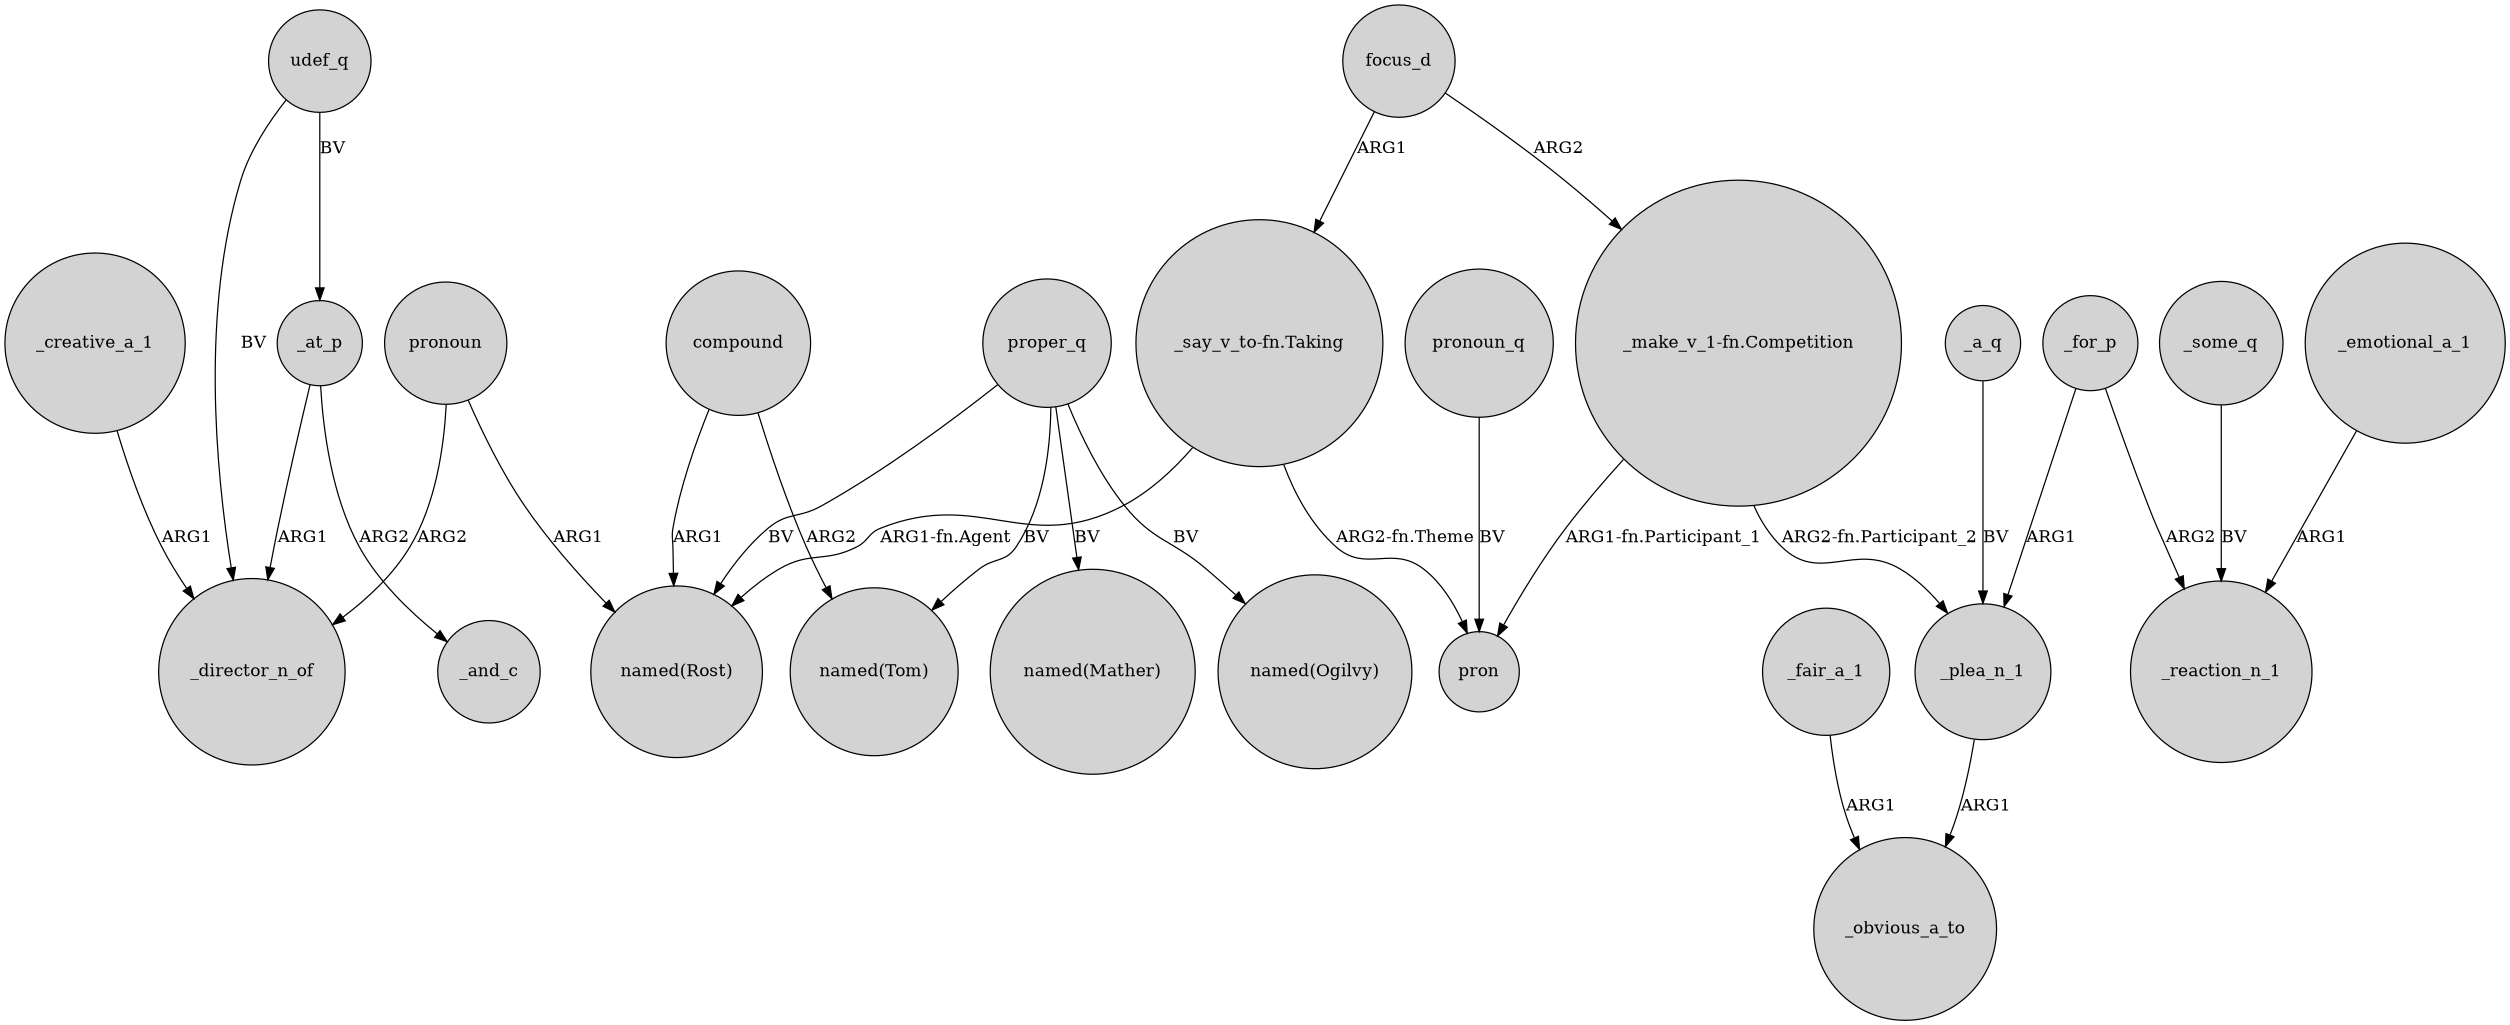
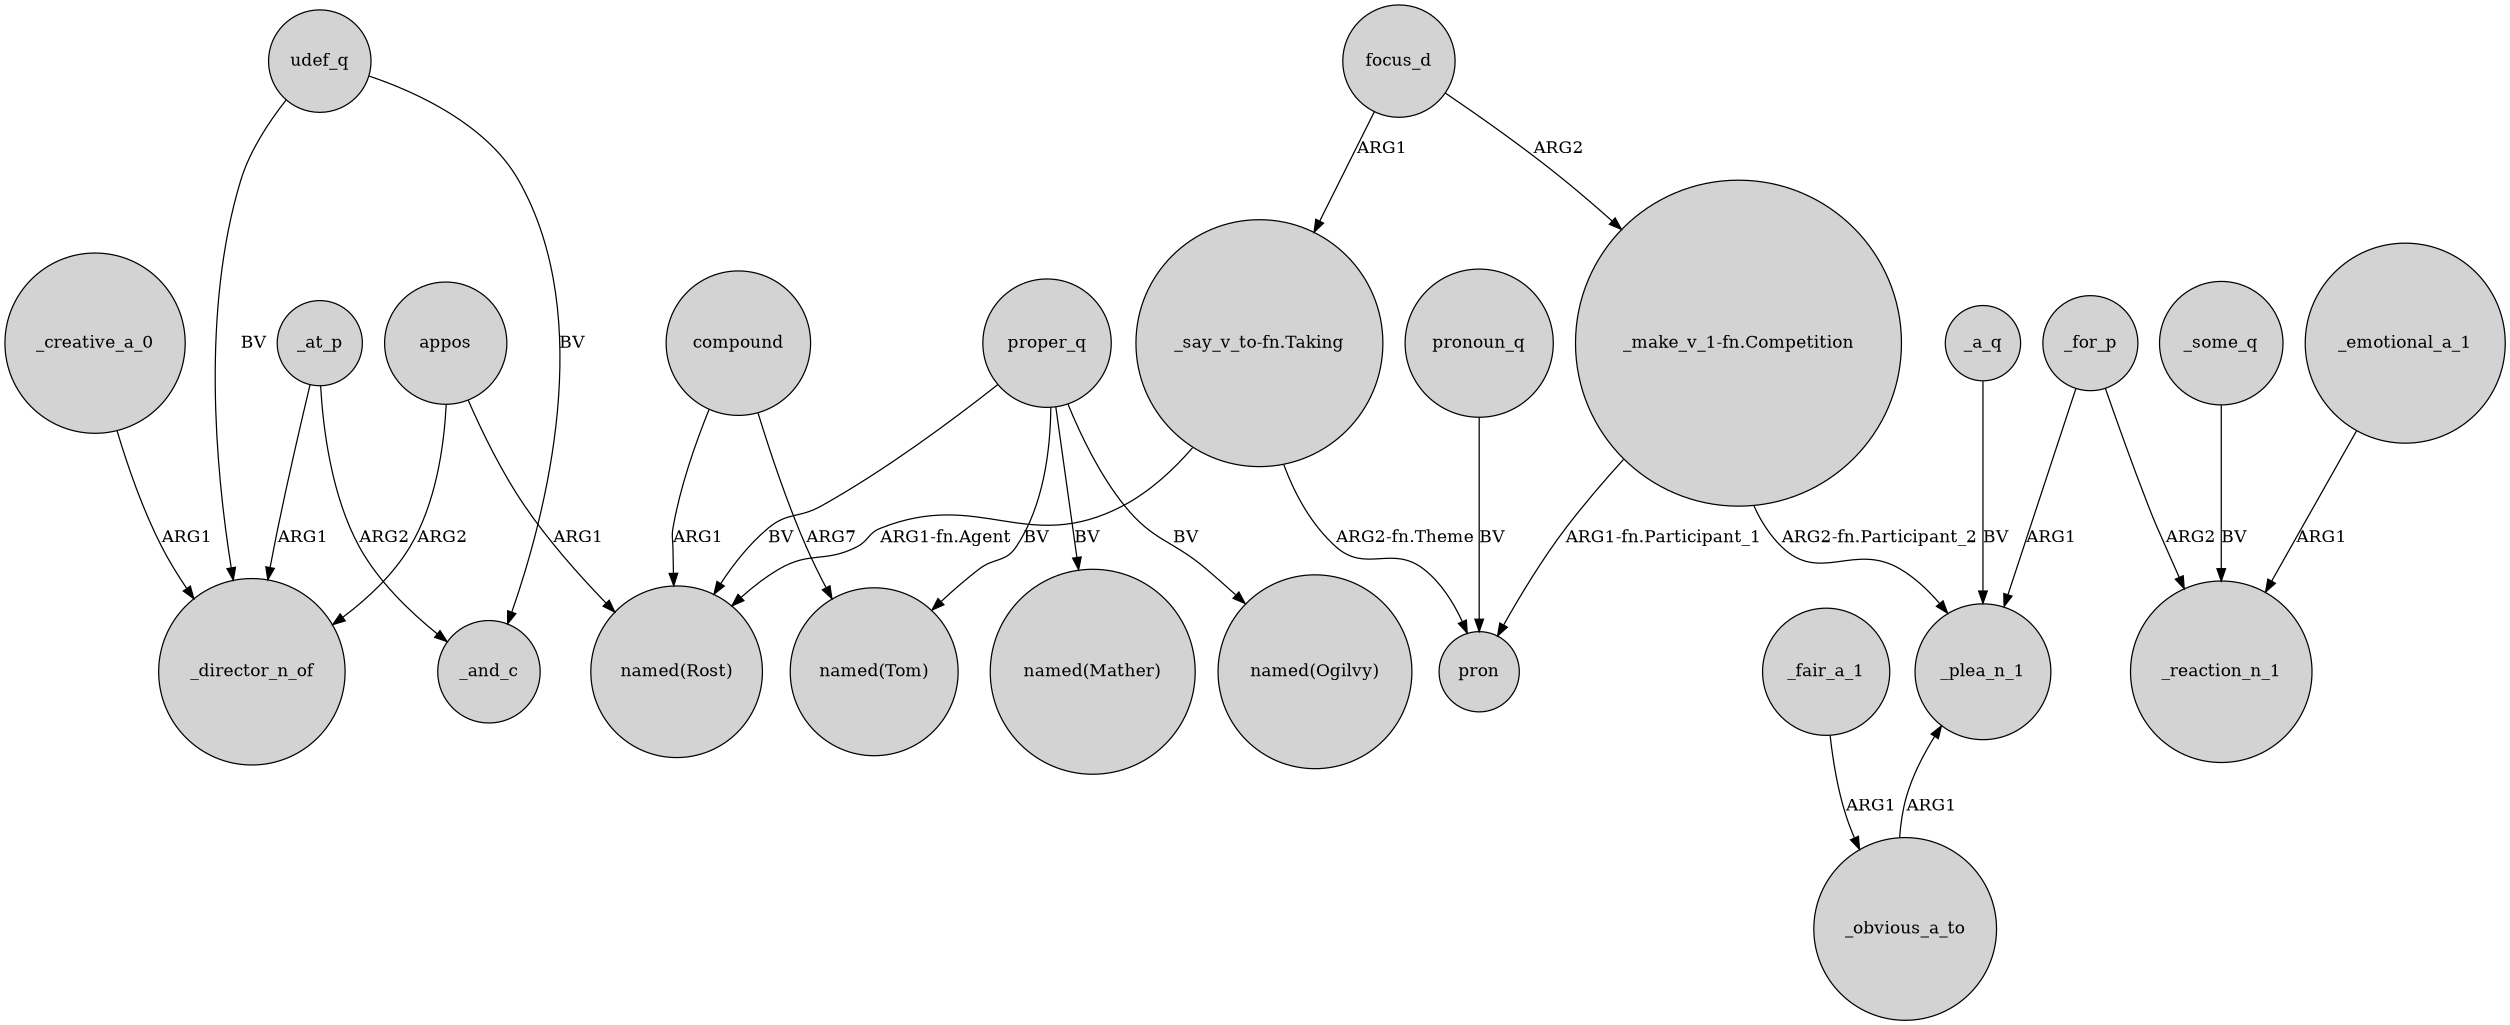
(320, 200) -> (556, 303)
(95, 343) -> (95, 343)
(446, 343) -> (446, 343)
(832, 538) -> (832, 538)
(1965, 788) -> (1910, 785)
